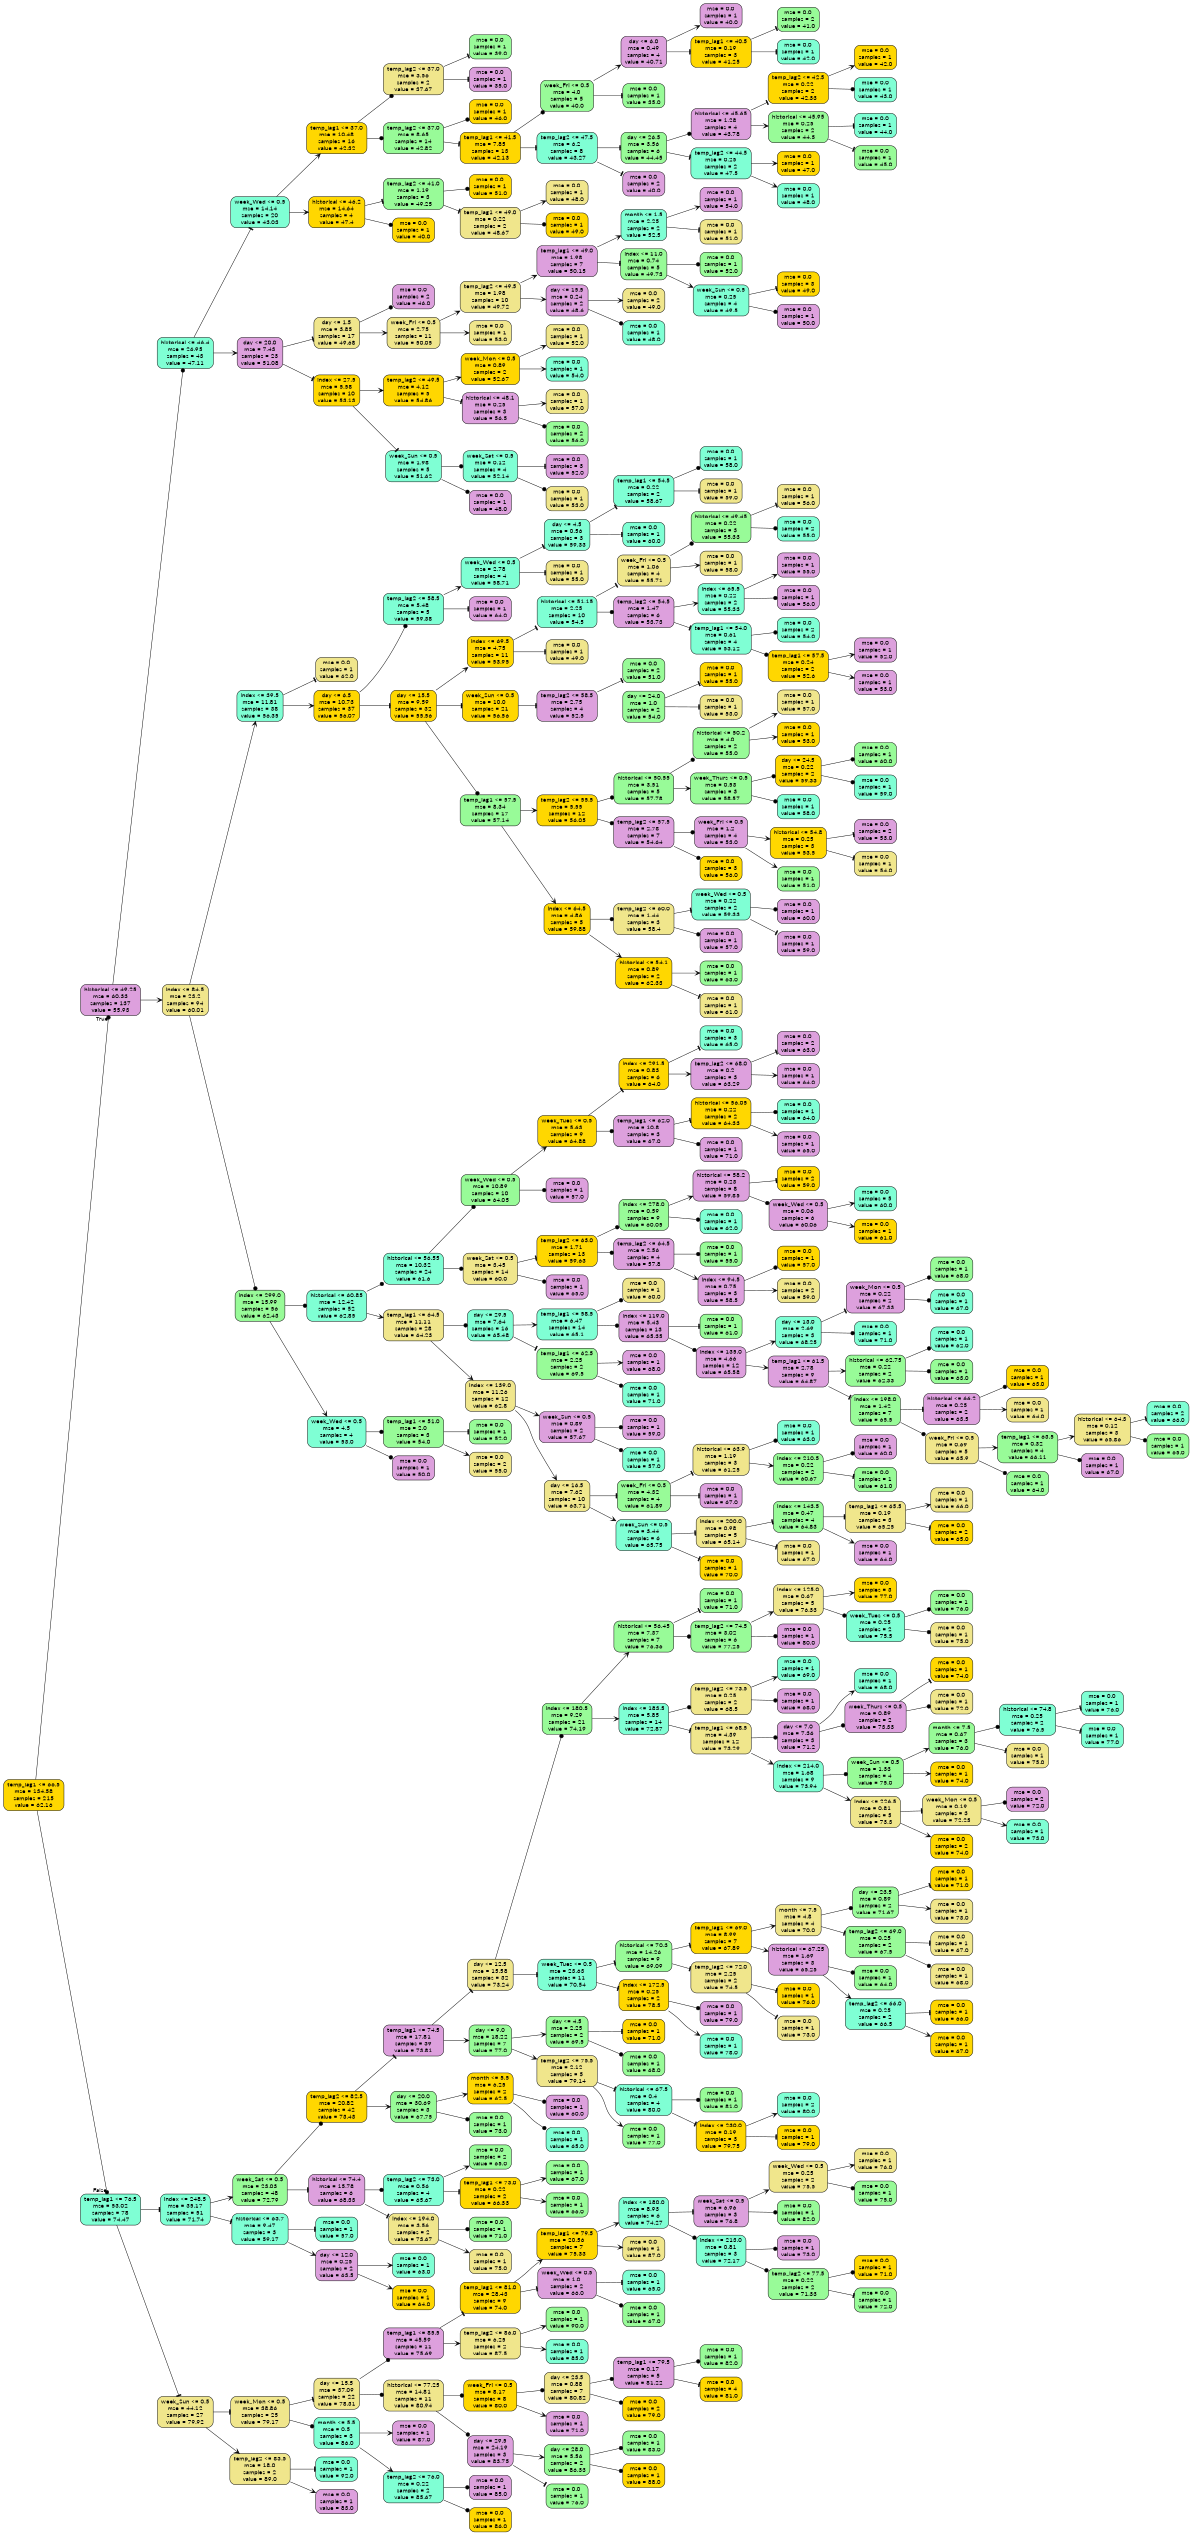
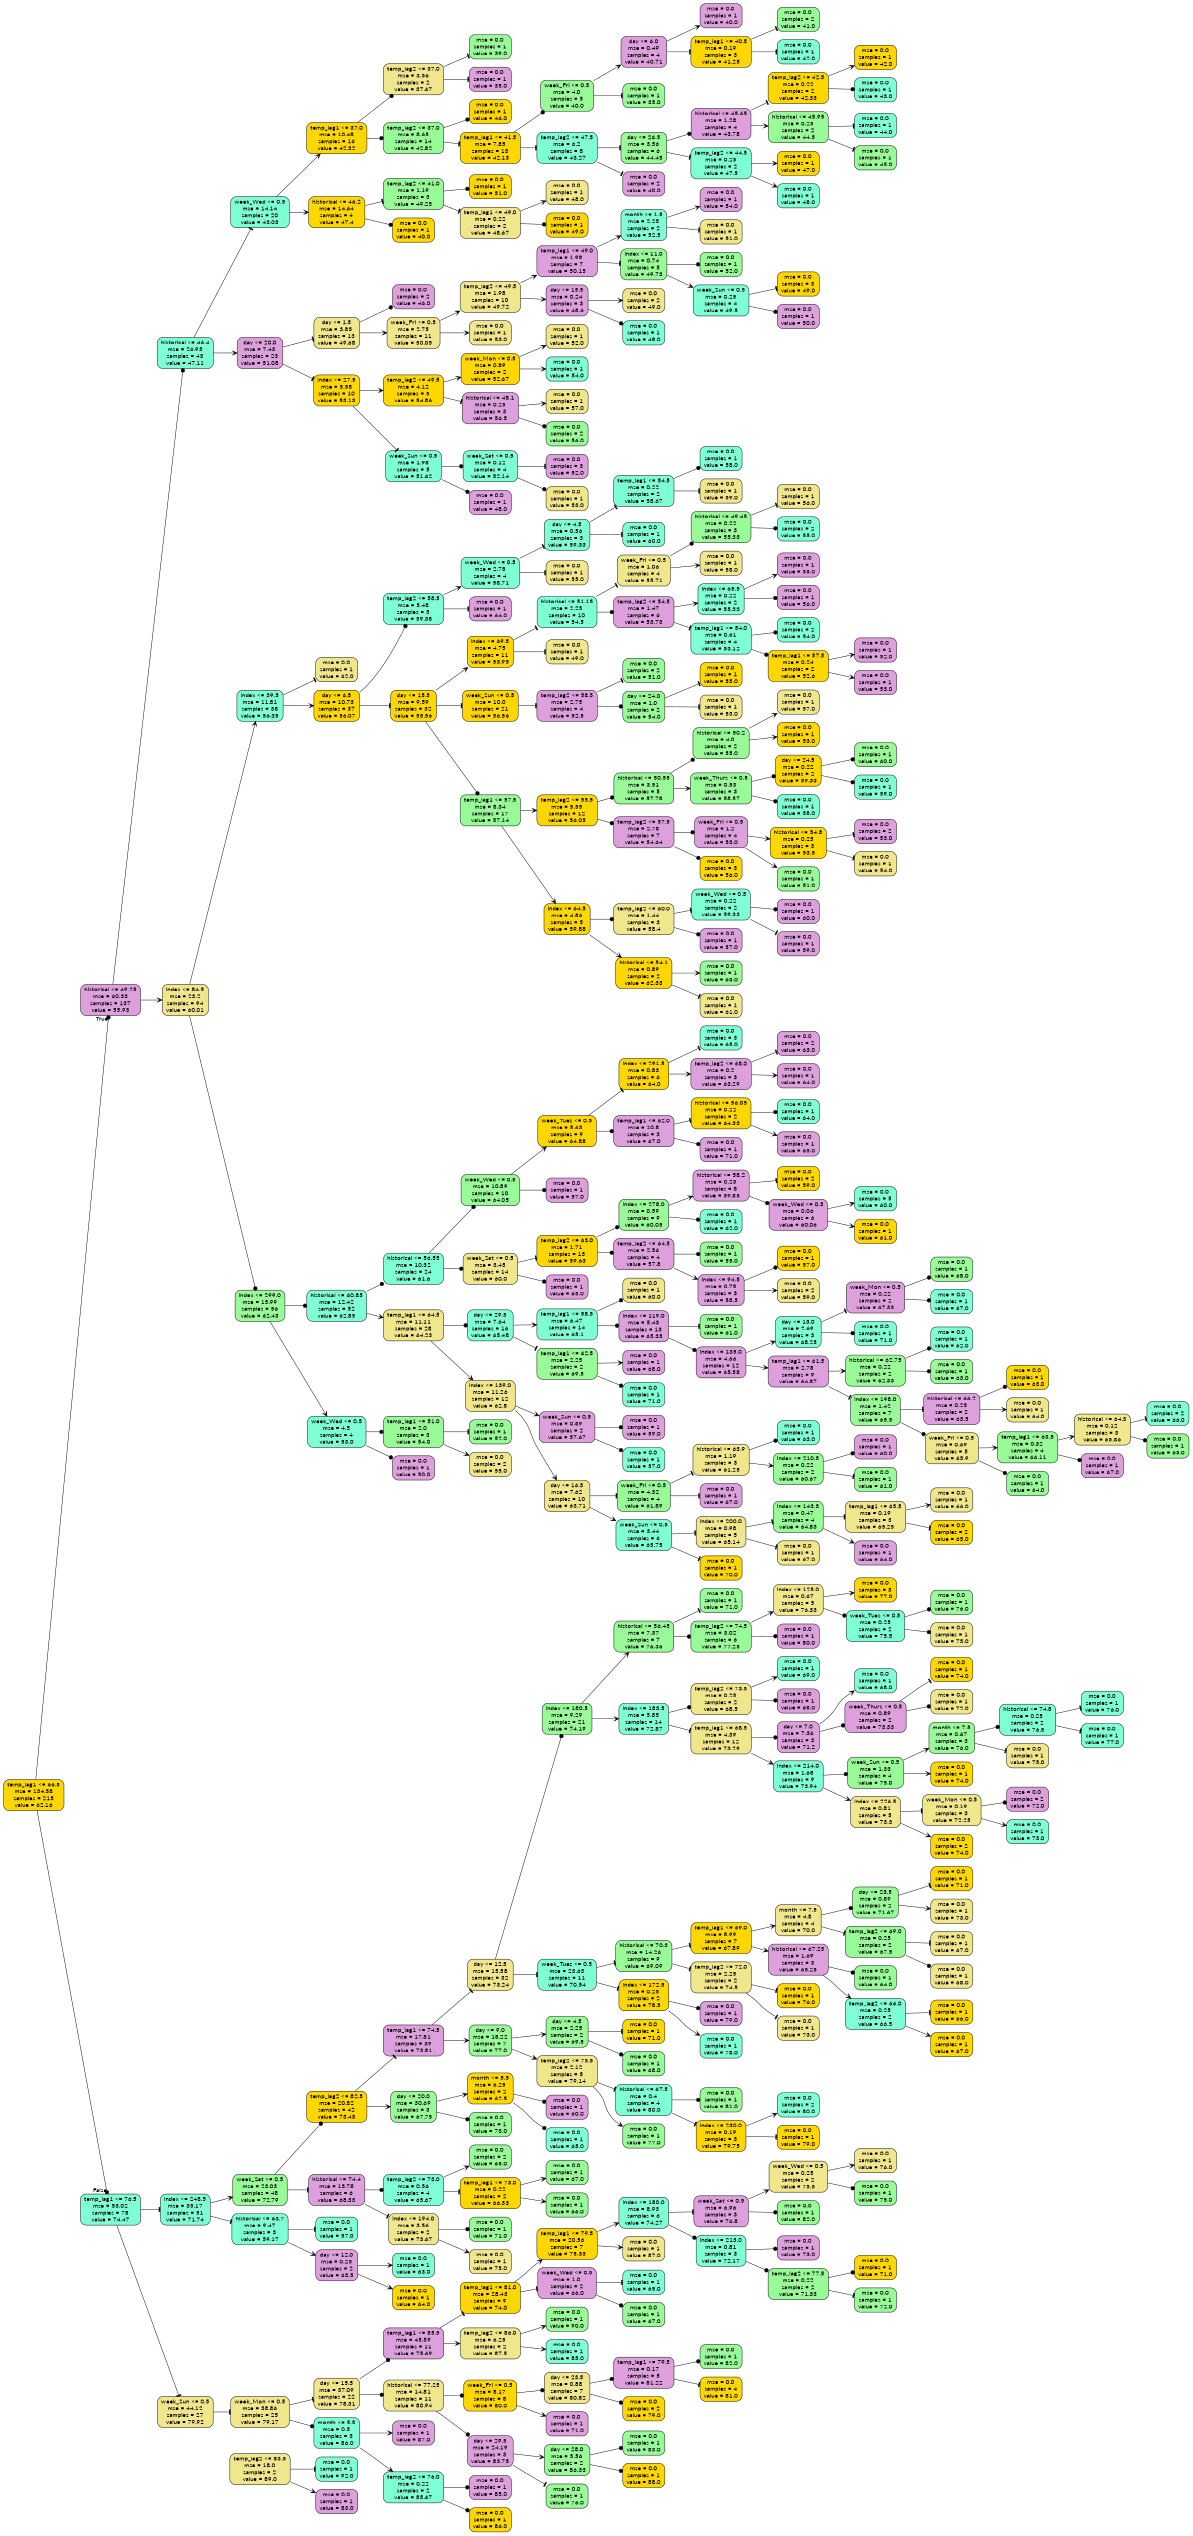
(567, 300) -> (567, 300)
(337, 333) -> (337, 333)
none -> (608, 706)
(221, 2439) -> none
